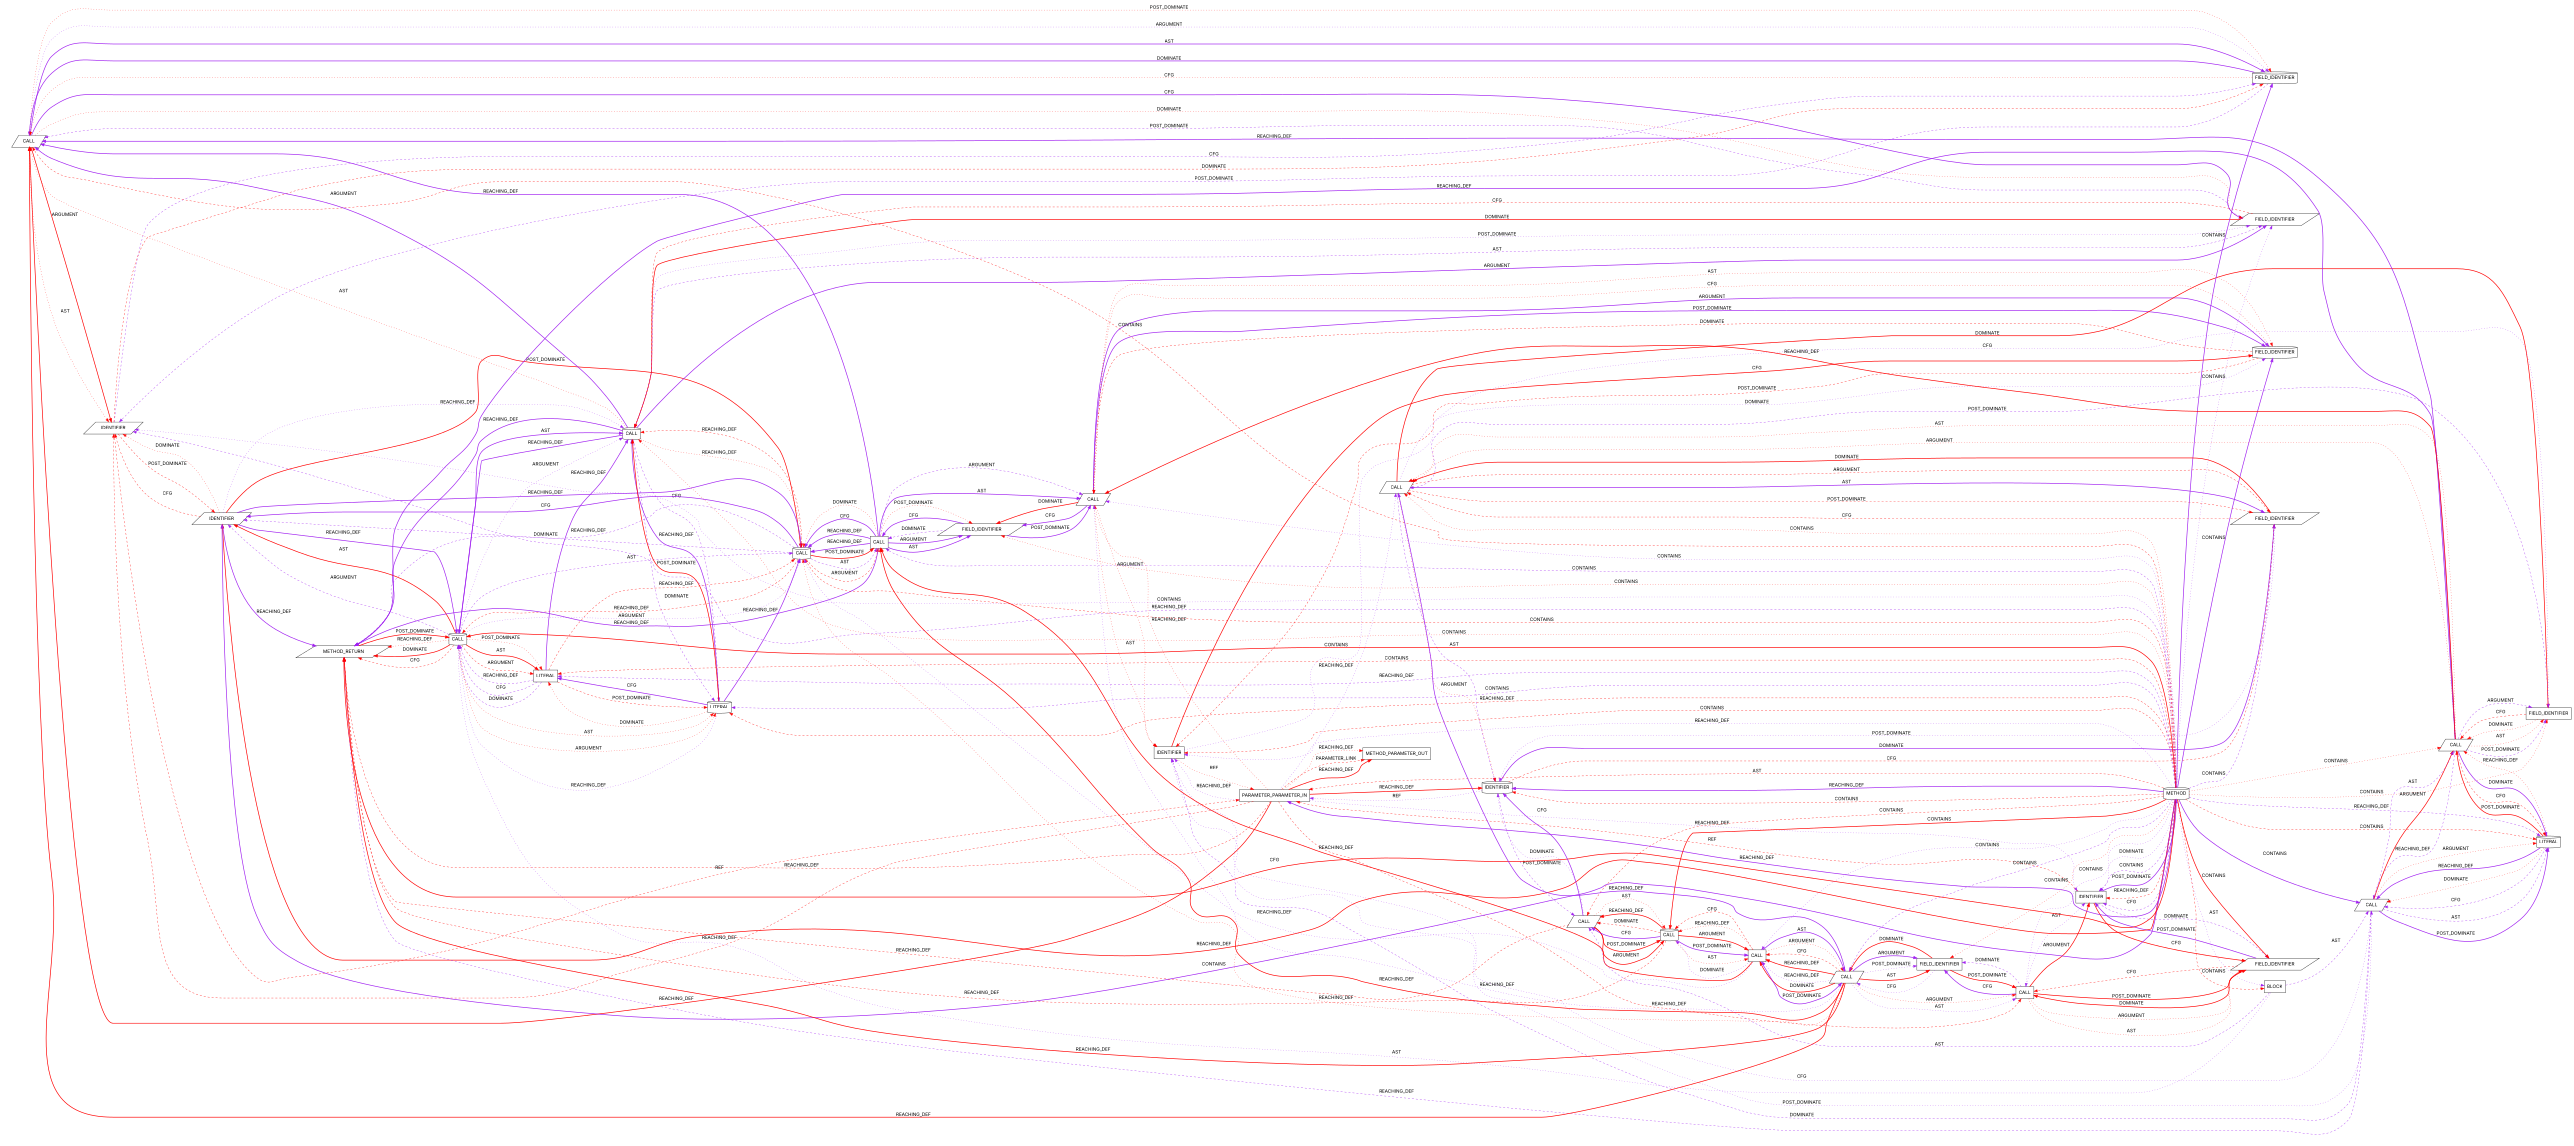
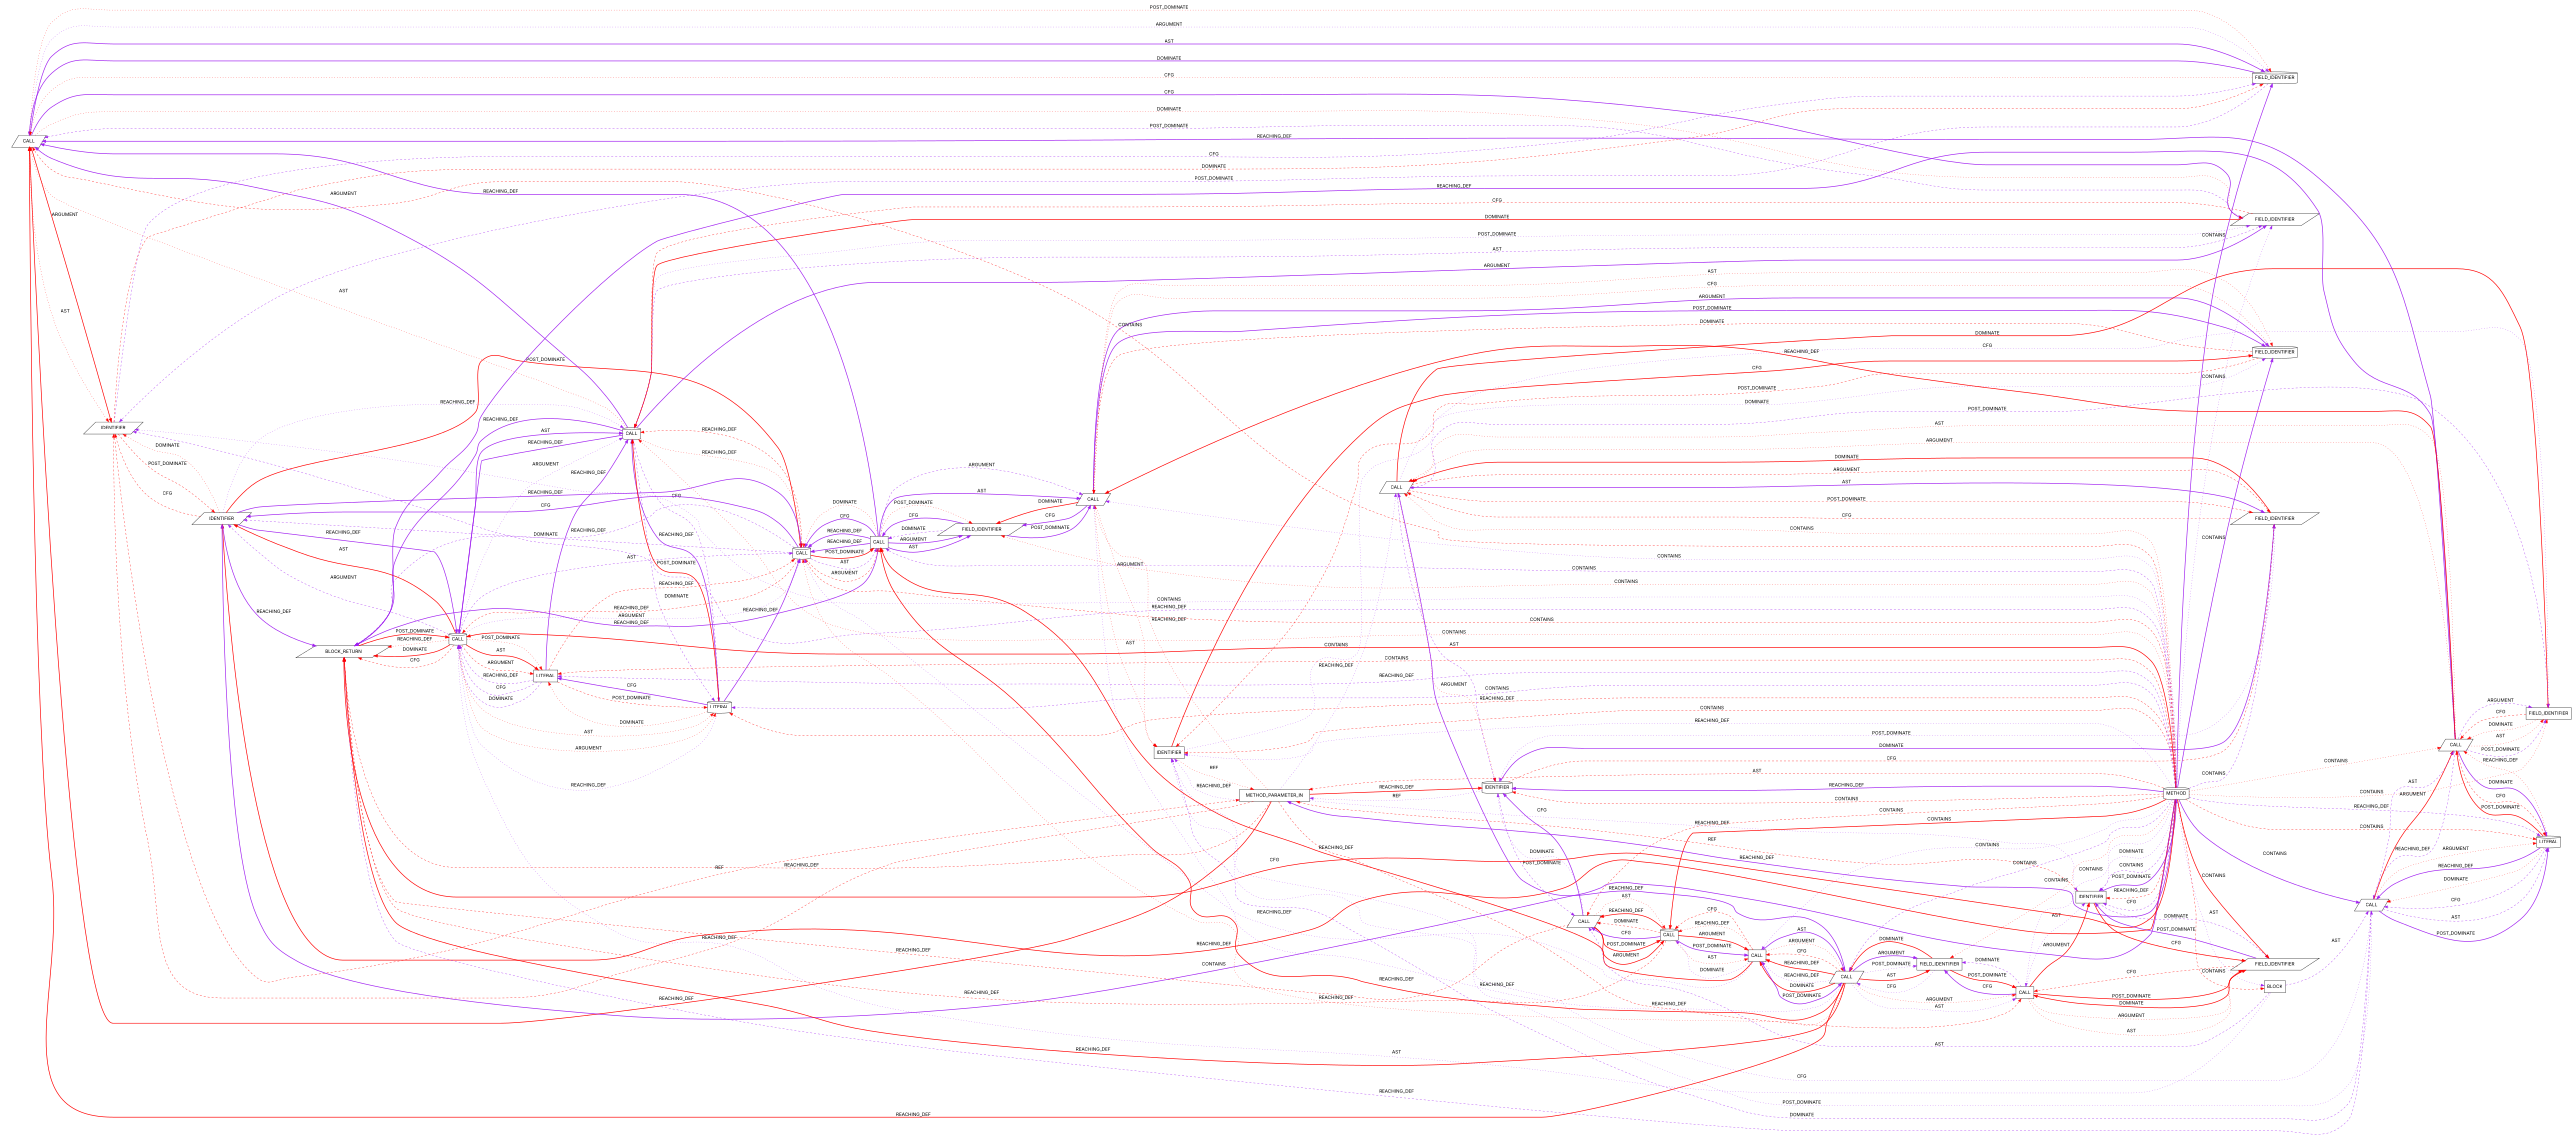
(344, 652) -> (344, 652)
(1397, 754) -> none
(1275, 796) -> (1275, 796)
